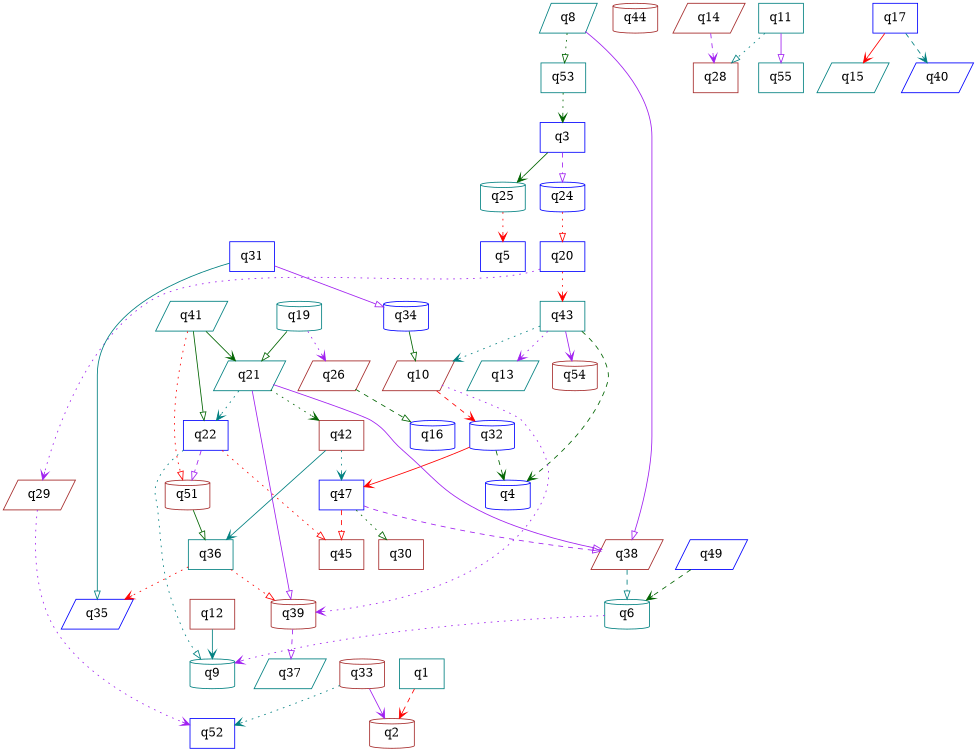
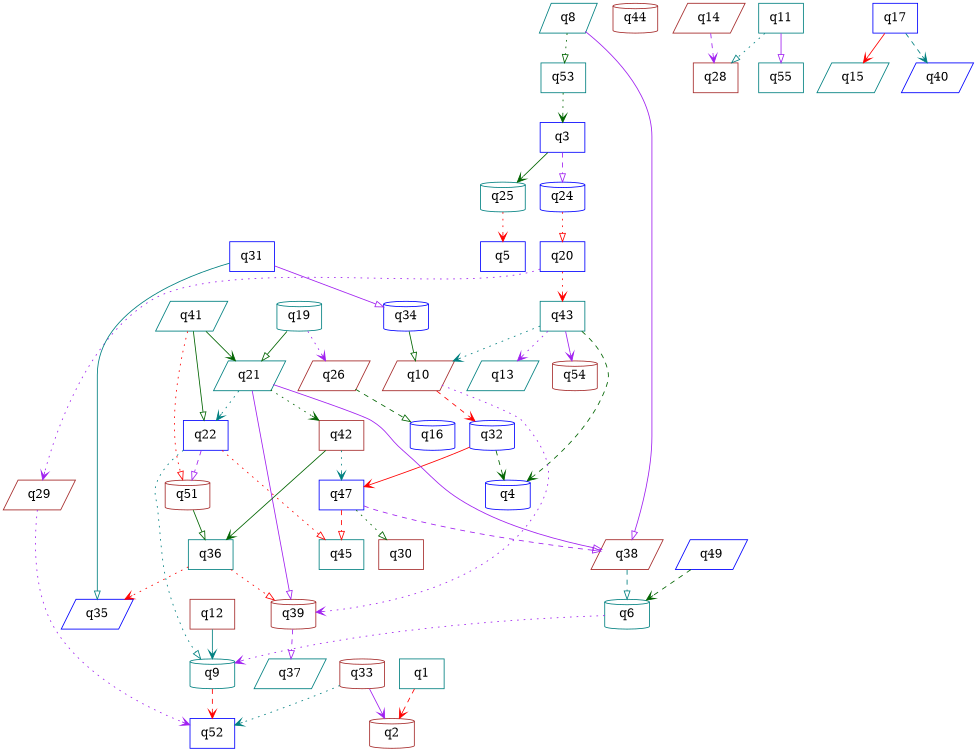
(279, 492) -> (279, 492)
(341, 555) -> (341, 555)
none -> (212, 700)
